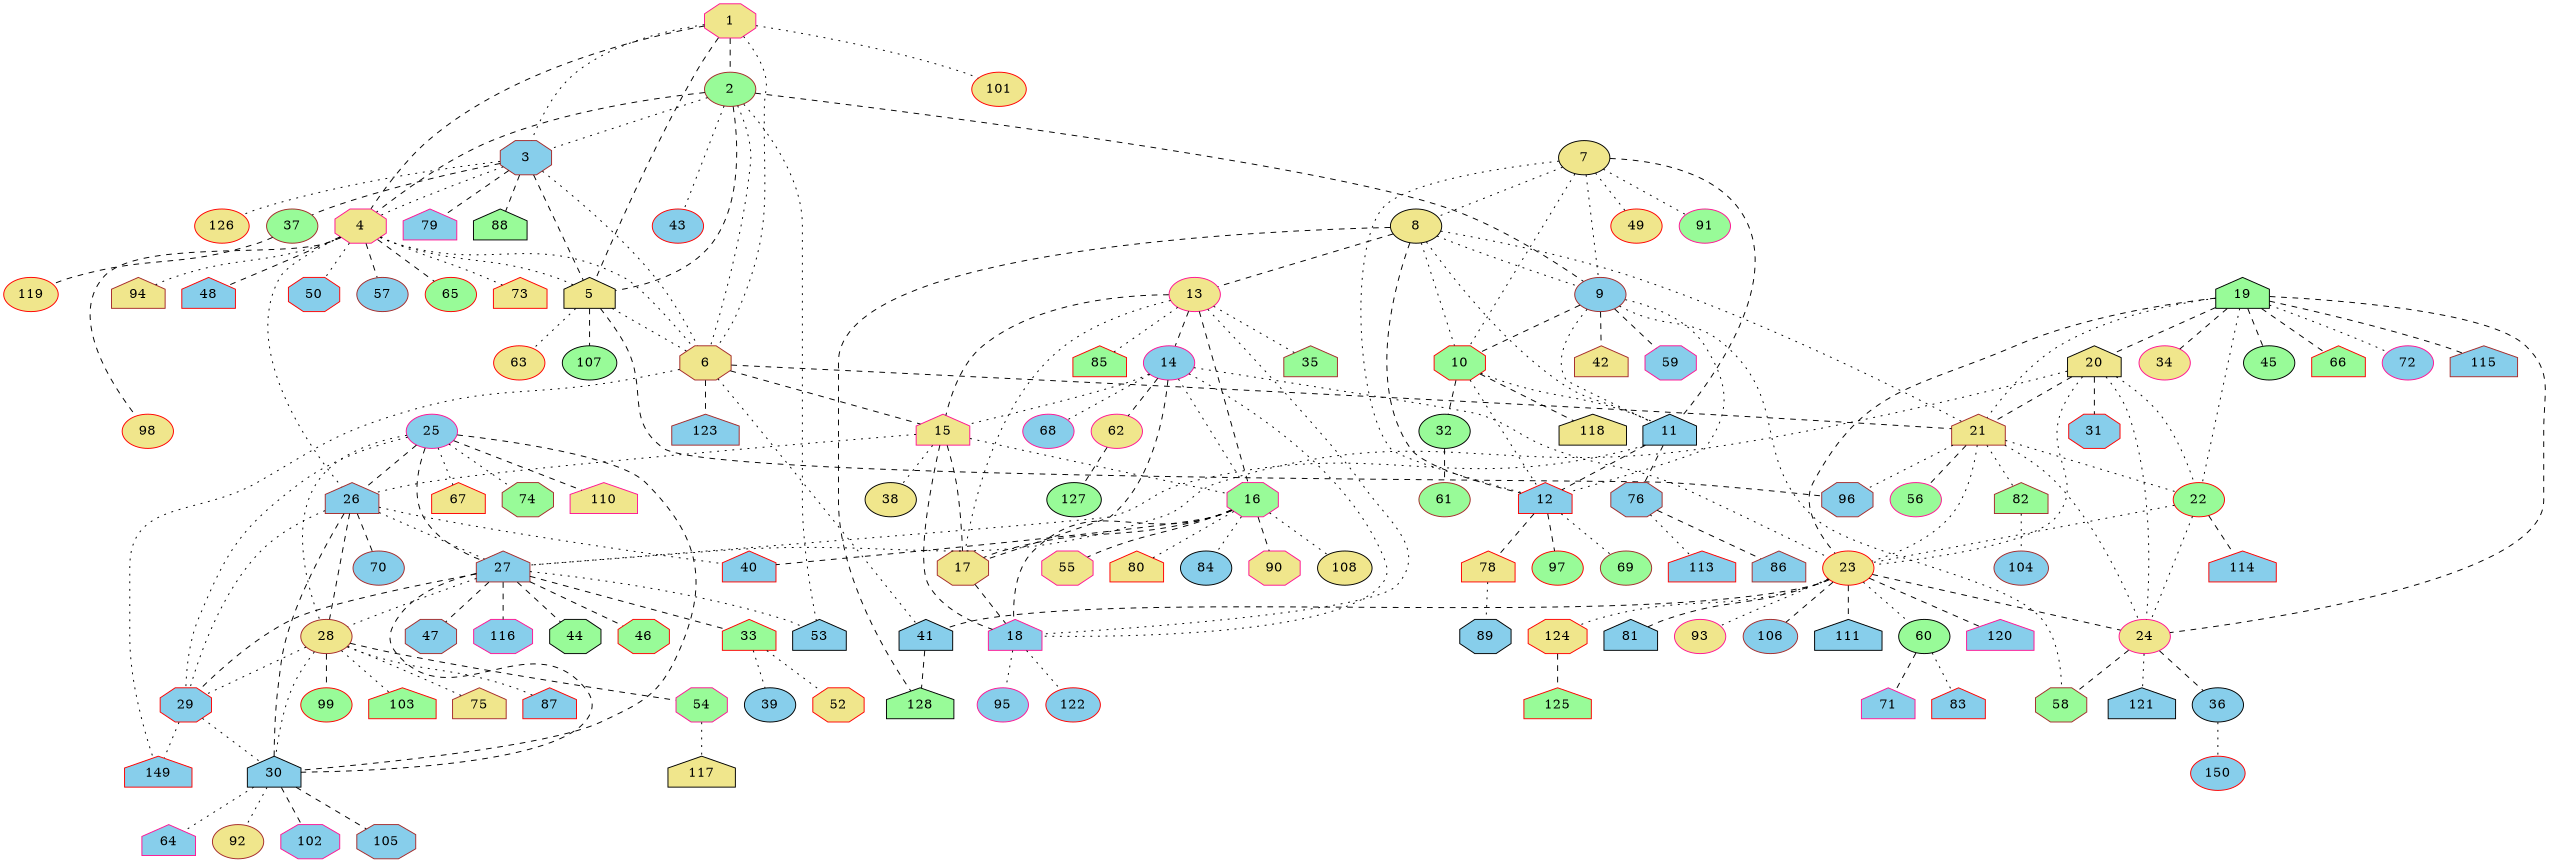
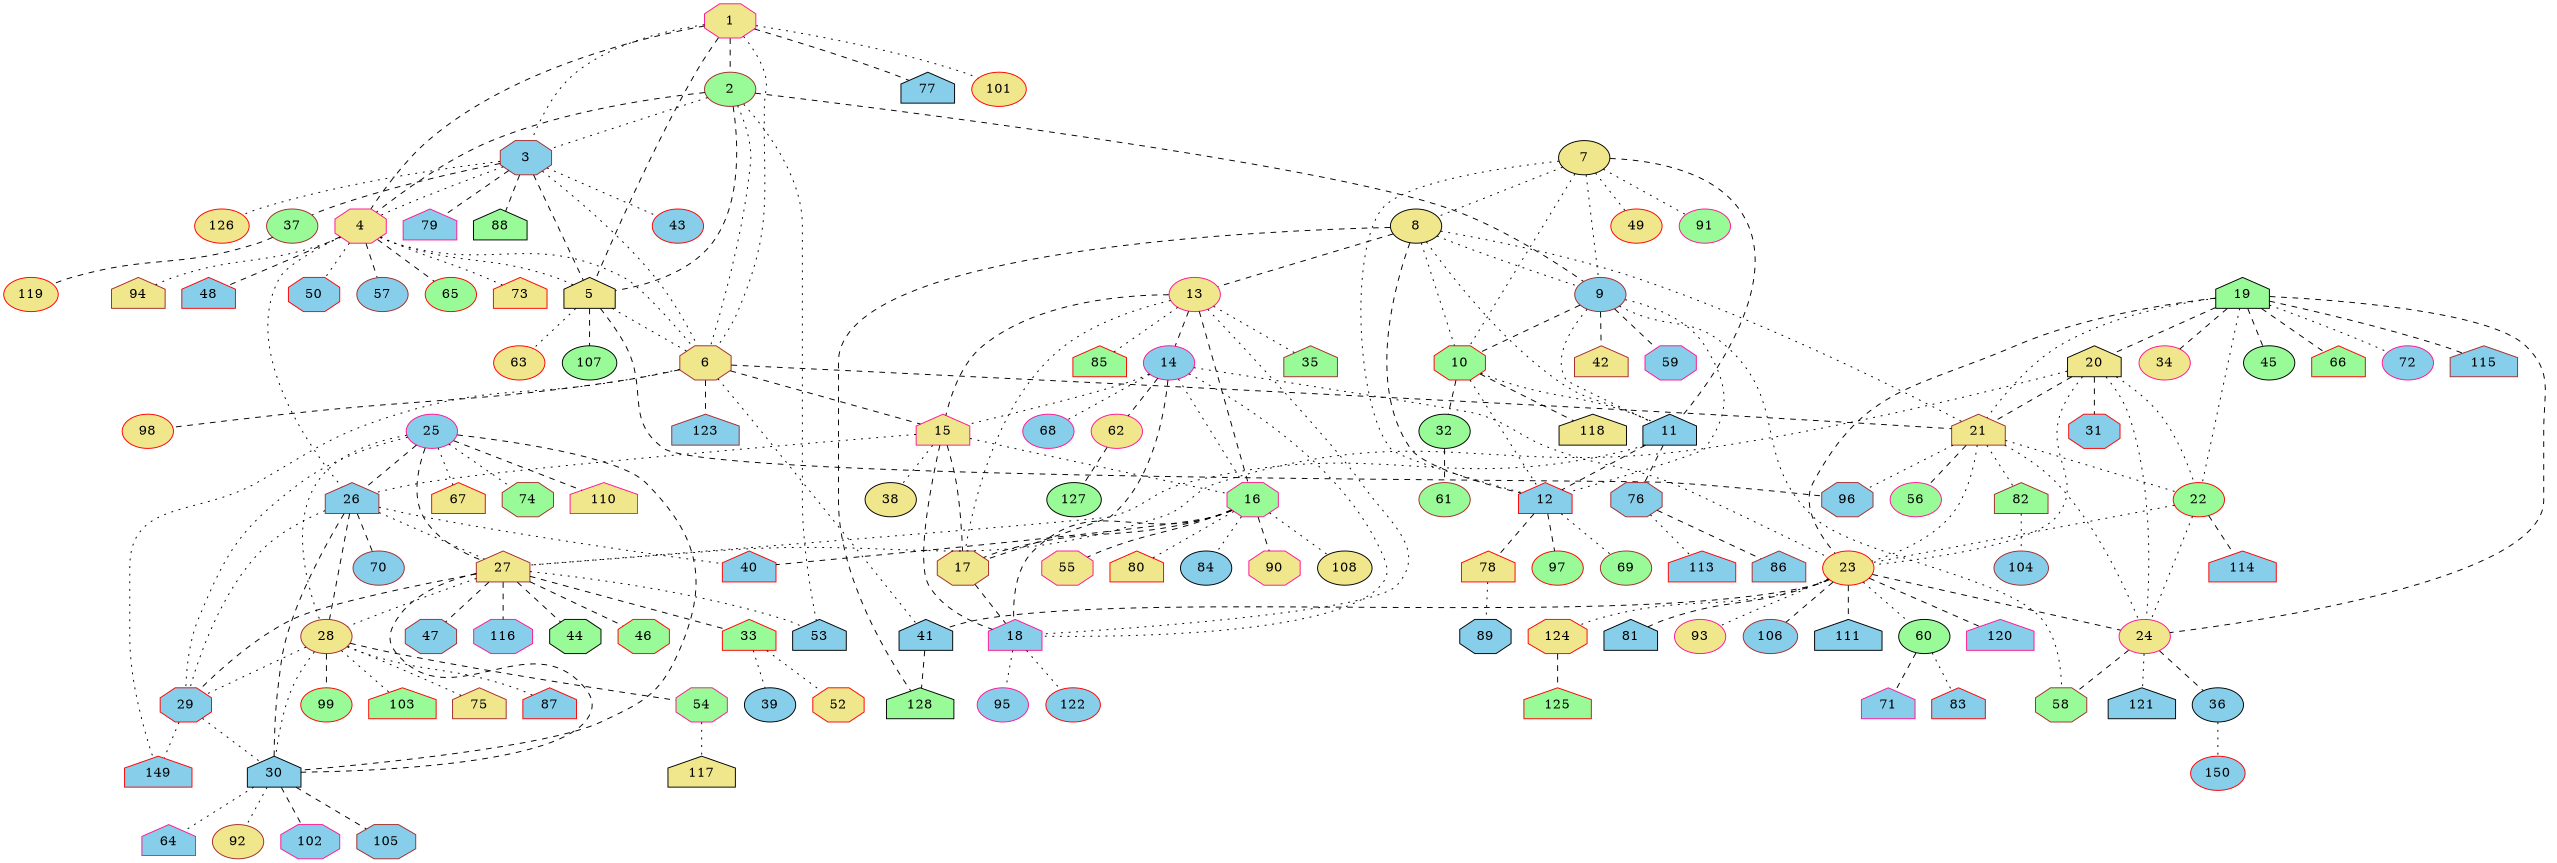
none -> (928, 89)
(704, 158) -> (602, 192)
(164, 255) -> (414, 403)
(503, 568) -> (503, 568)
